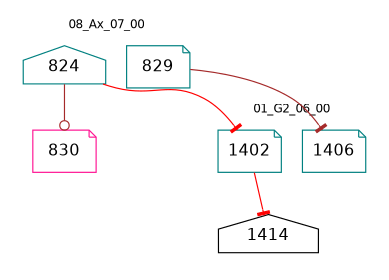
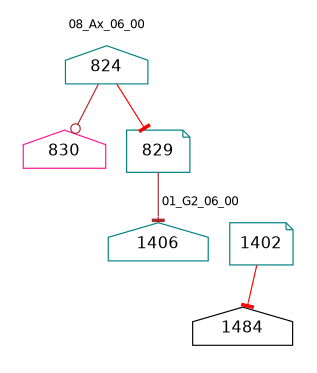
(107, 25) -> (107, 25)
(174, 90) -> (130, 105)
(64, 151) -> (64, 151)
(334, 151) -> (158, 244)
(268, 236) -> (243, 328)
